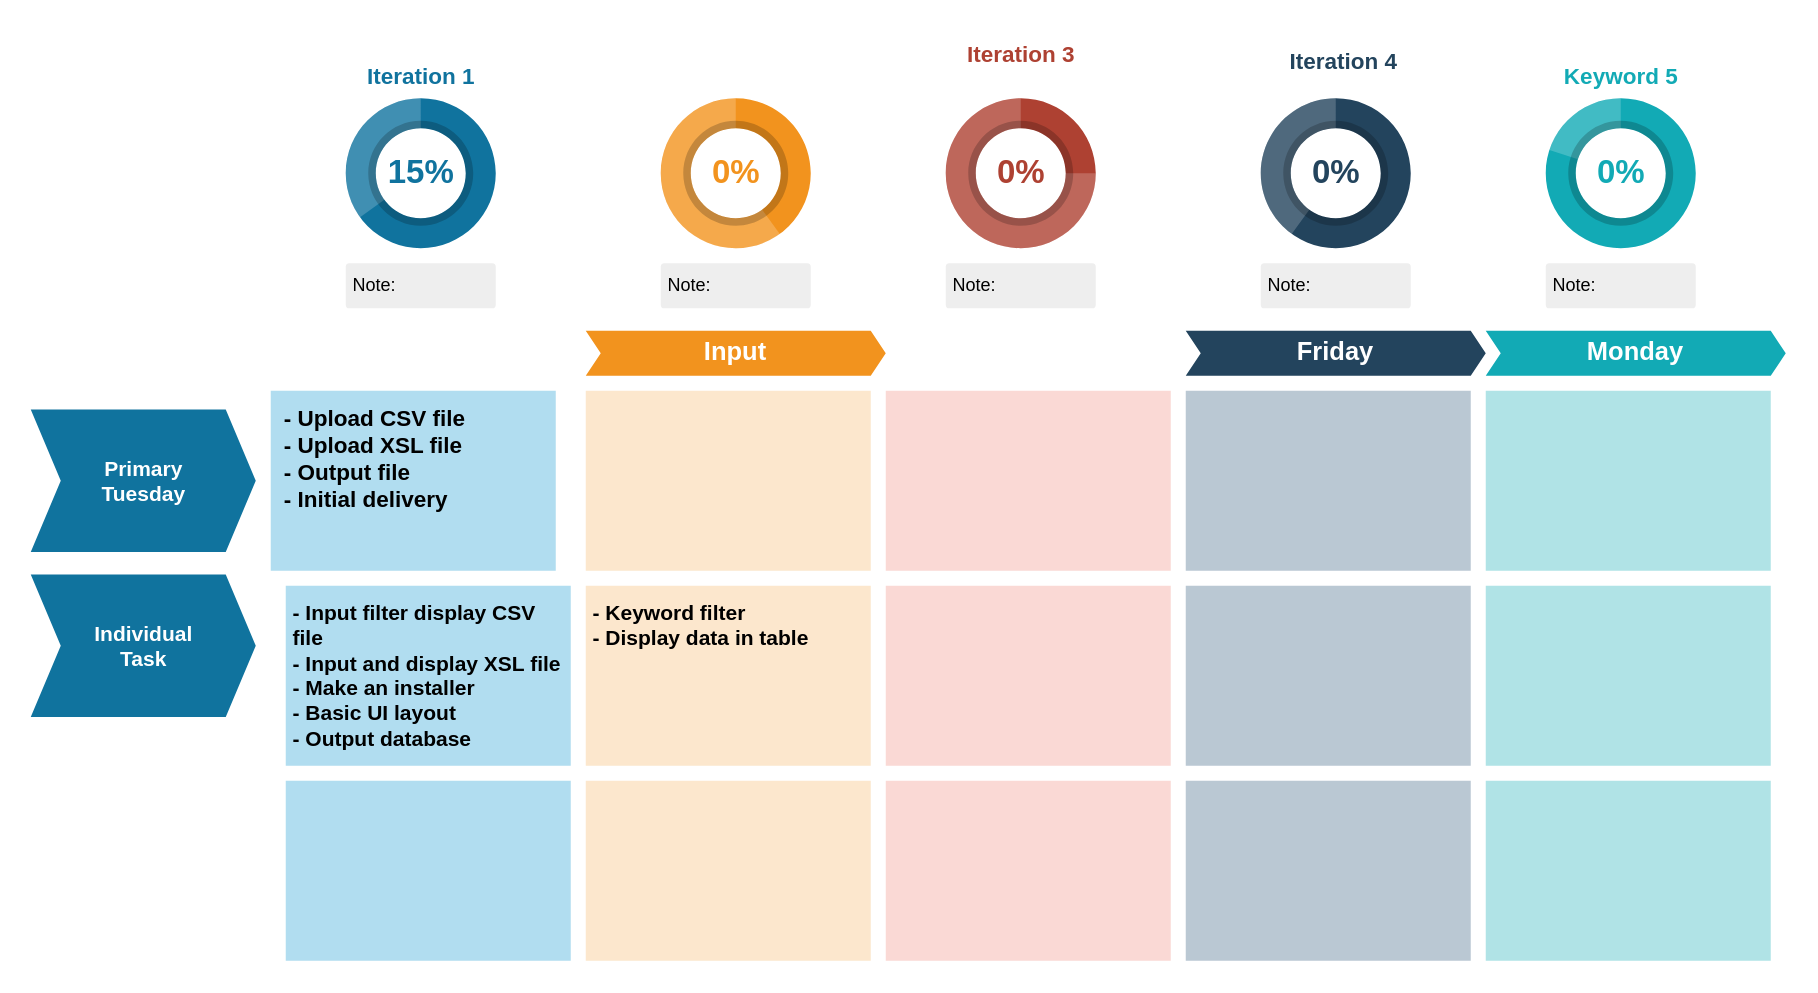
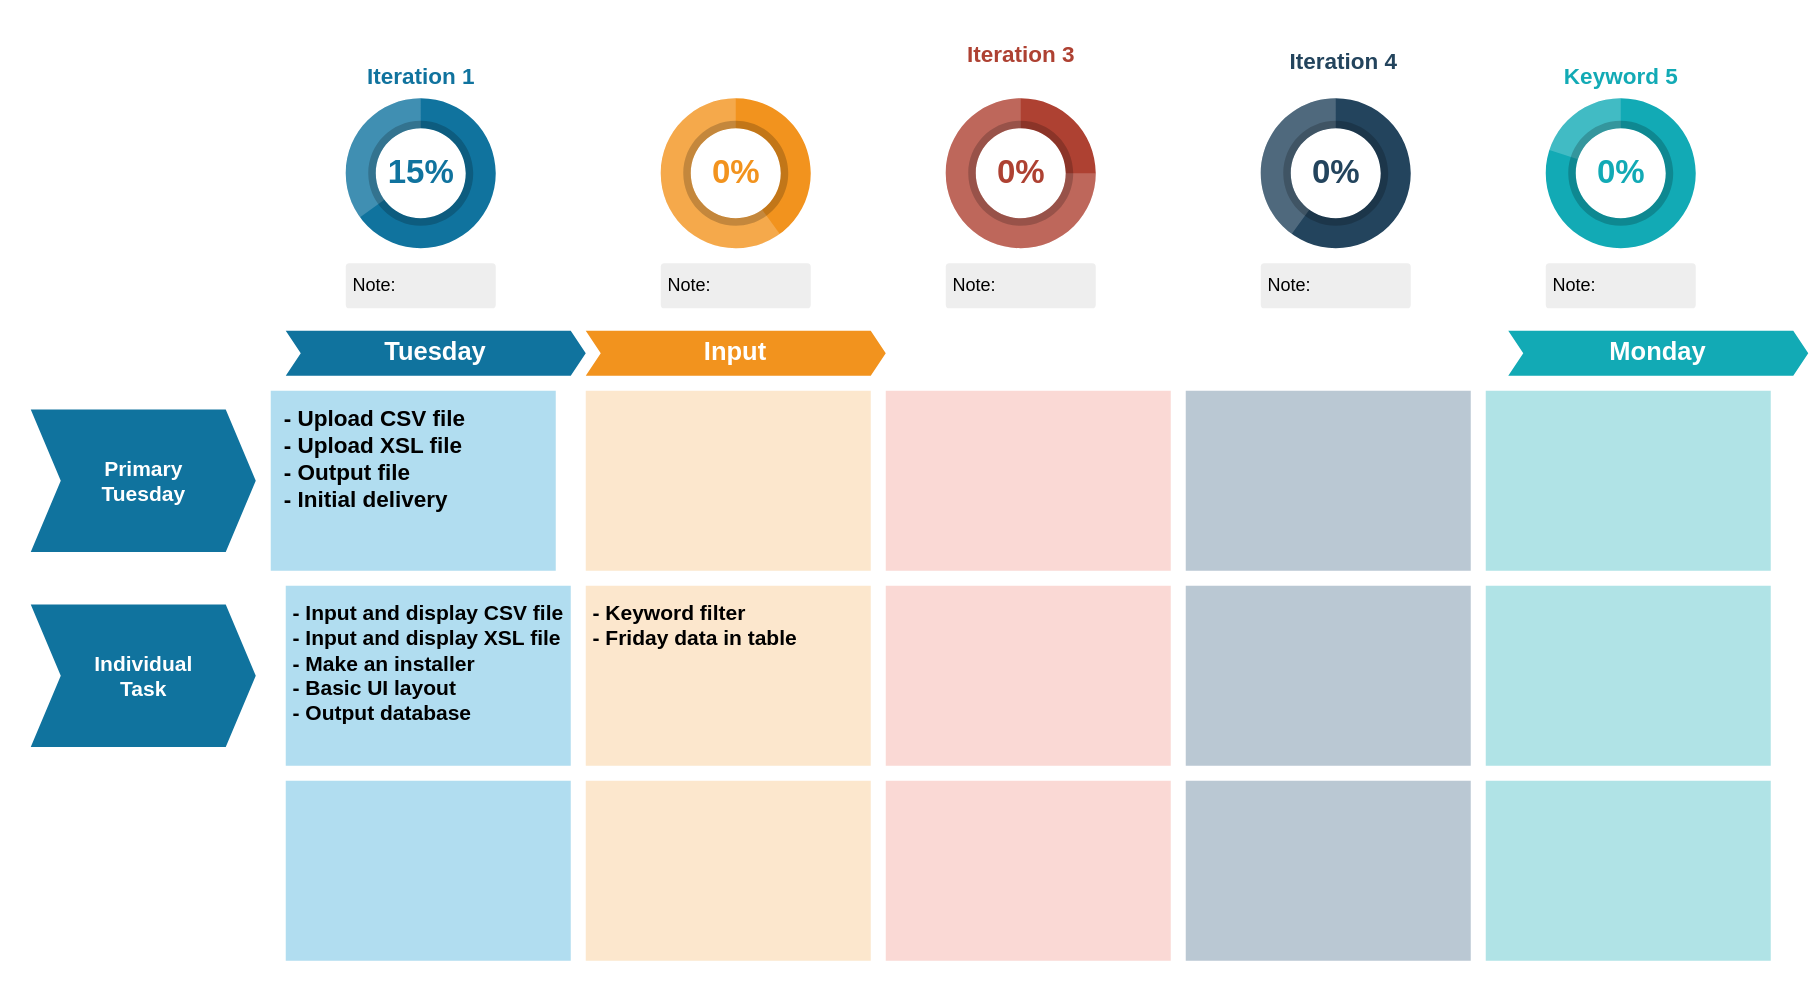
none -> (436, 353)
(1336, 353) -> none
(1636, 353) -> (1658, 353)
(690, 622) -> (688, 622)
(143, 646) -> (143, 676)
(424, 655) -> (413, 655)
